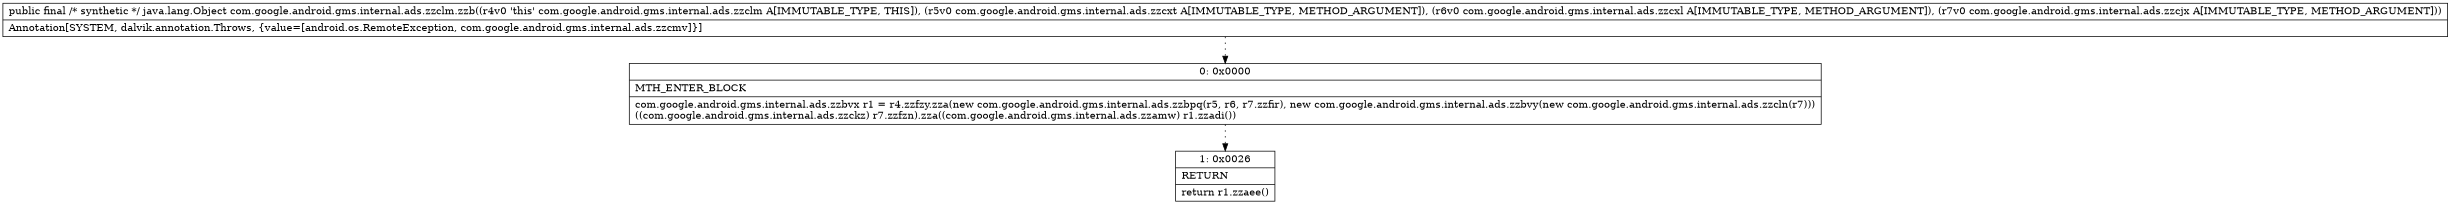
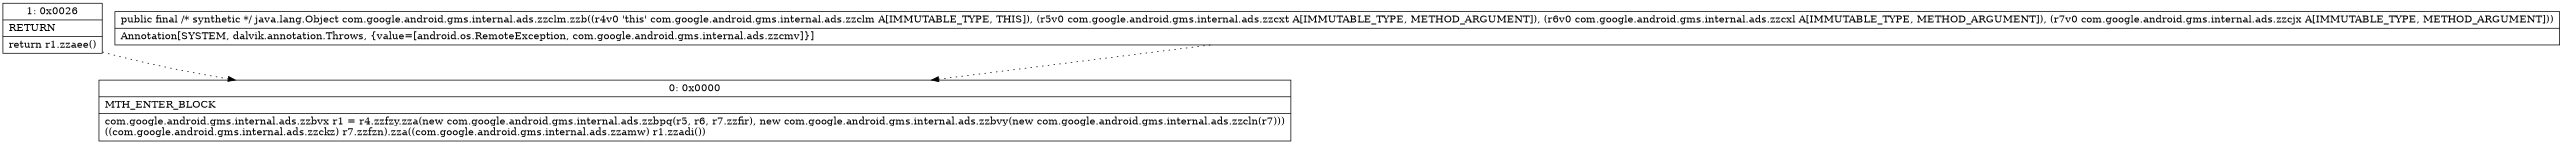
(1225, 134) -> (165, 67)
